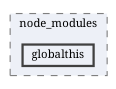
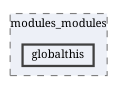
(59, 24) -> (59, 24)
